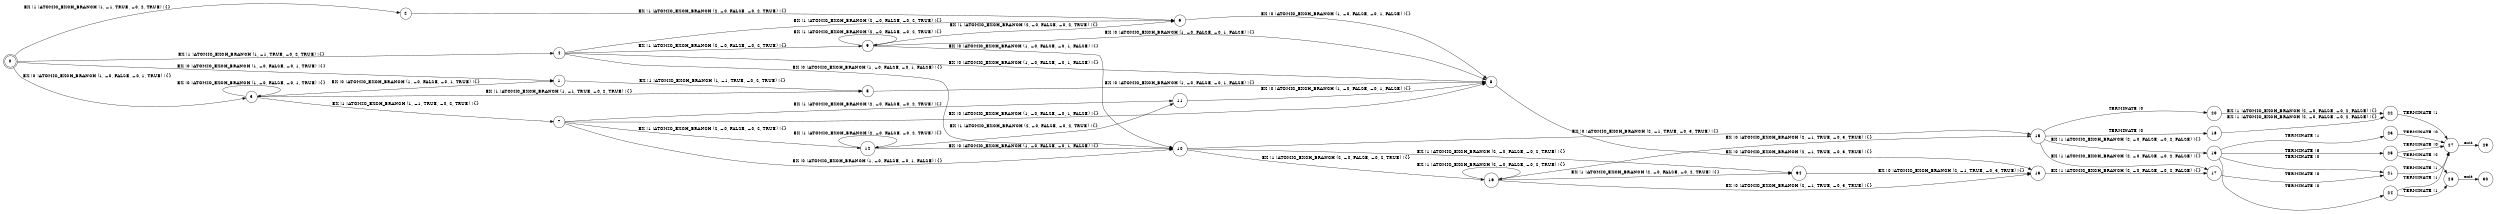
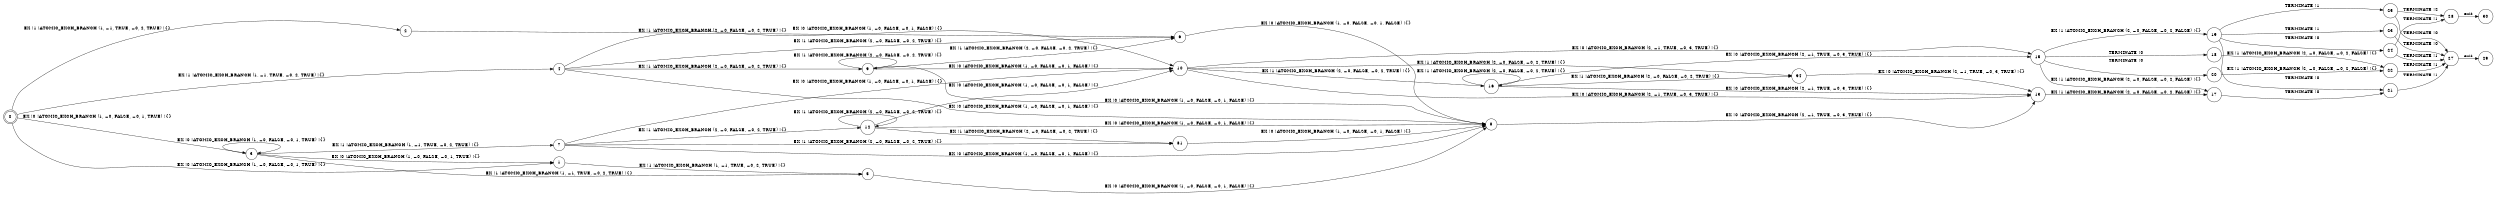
none -> (1606, 97)
(1180, 101) -> (1180, 143)
none -> (1179, 126)
(2302, 151) -> (2302, 6)
